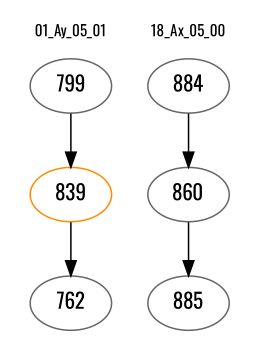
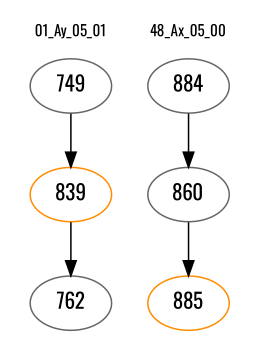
(189, 32) -> (189, 32)
(71, 86) -> (71, 86)
(189, 303) -> (189, 303)
